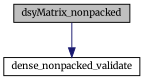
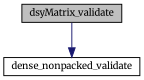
(72, 13) -> (72, 13)
